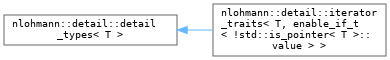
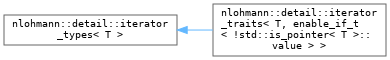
(90, 30) -> (90, 30)
